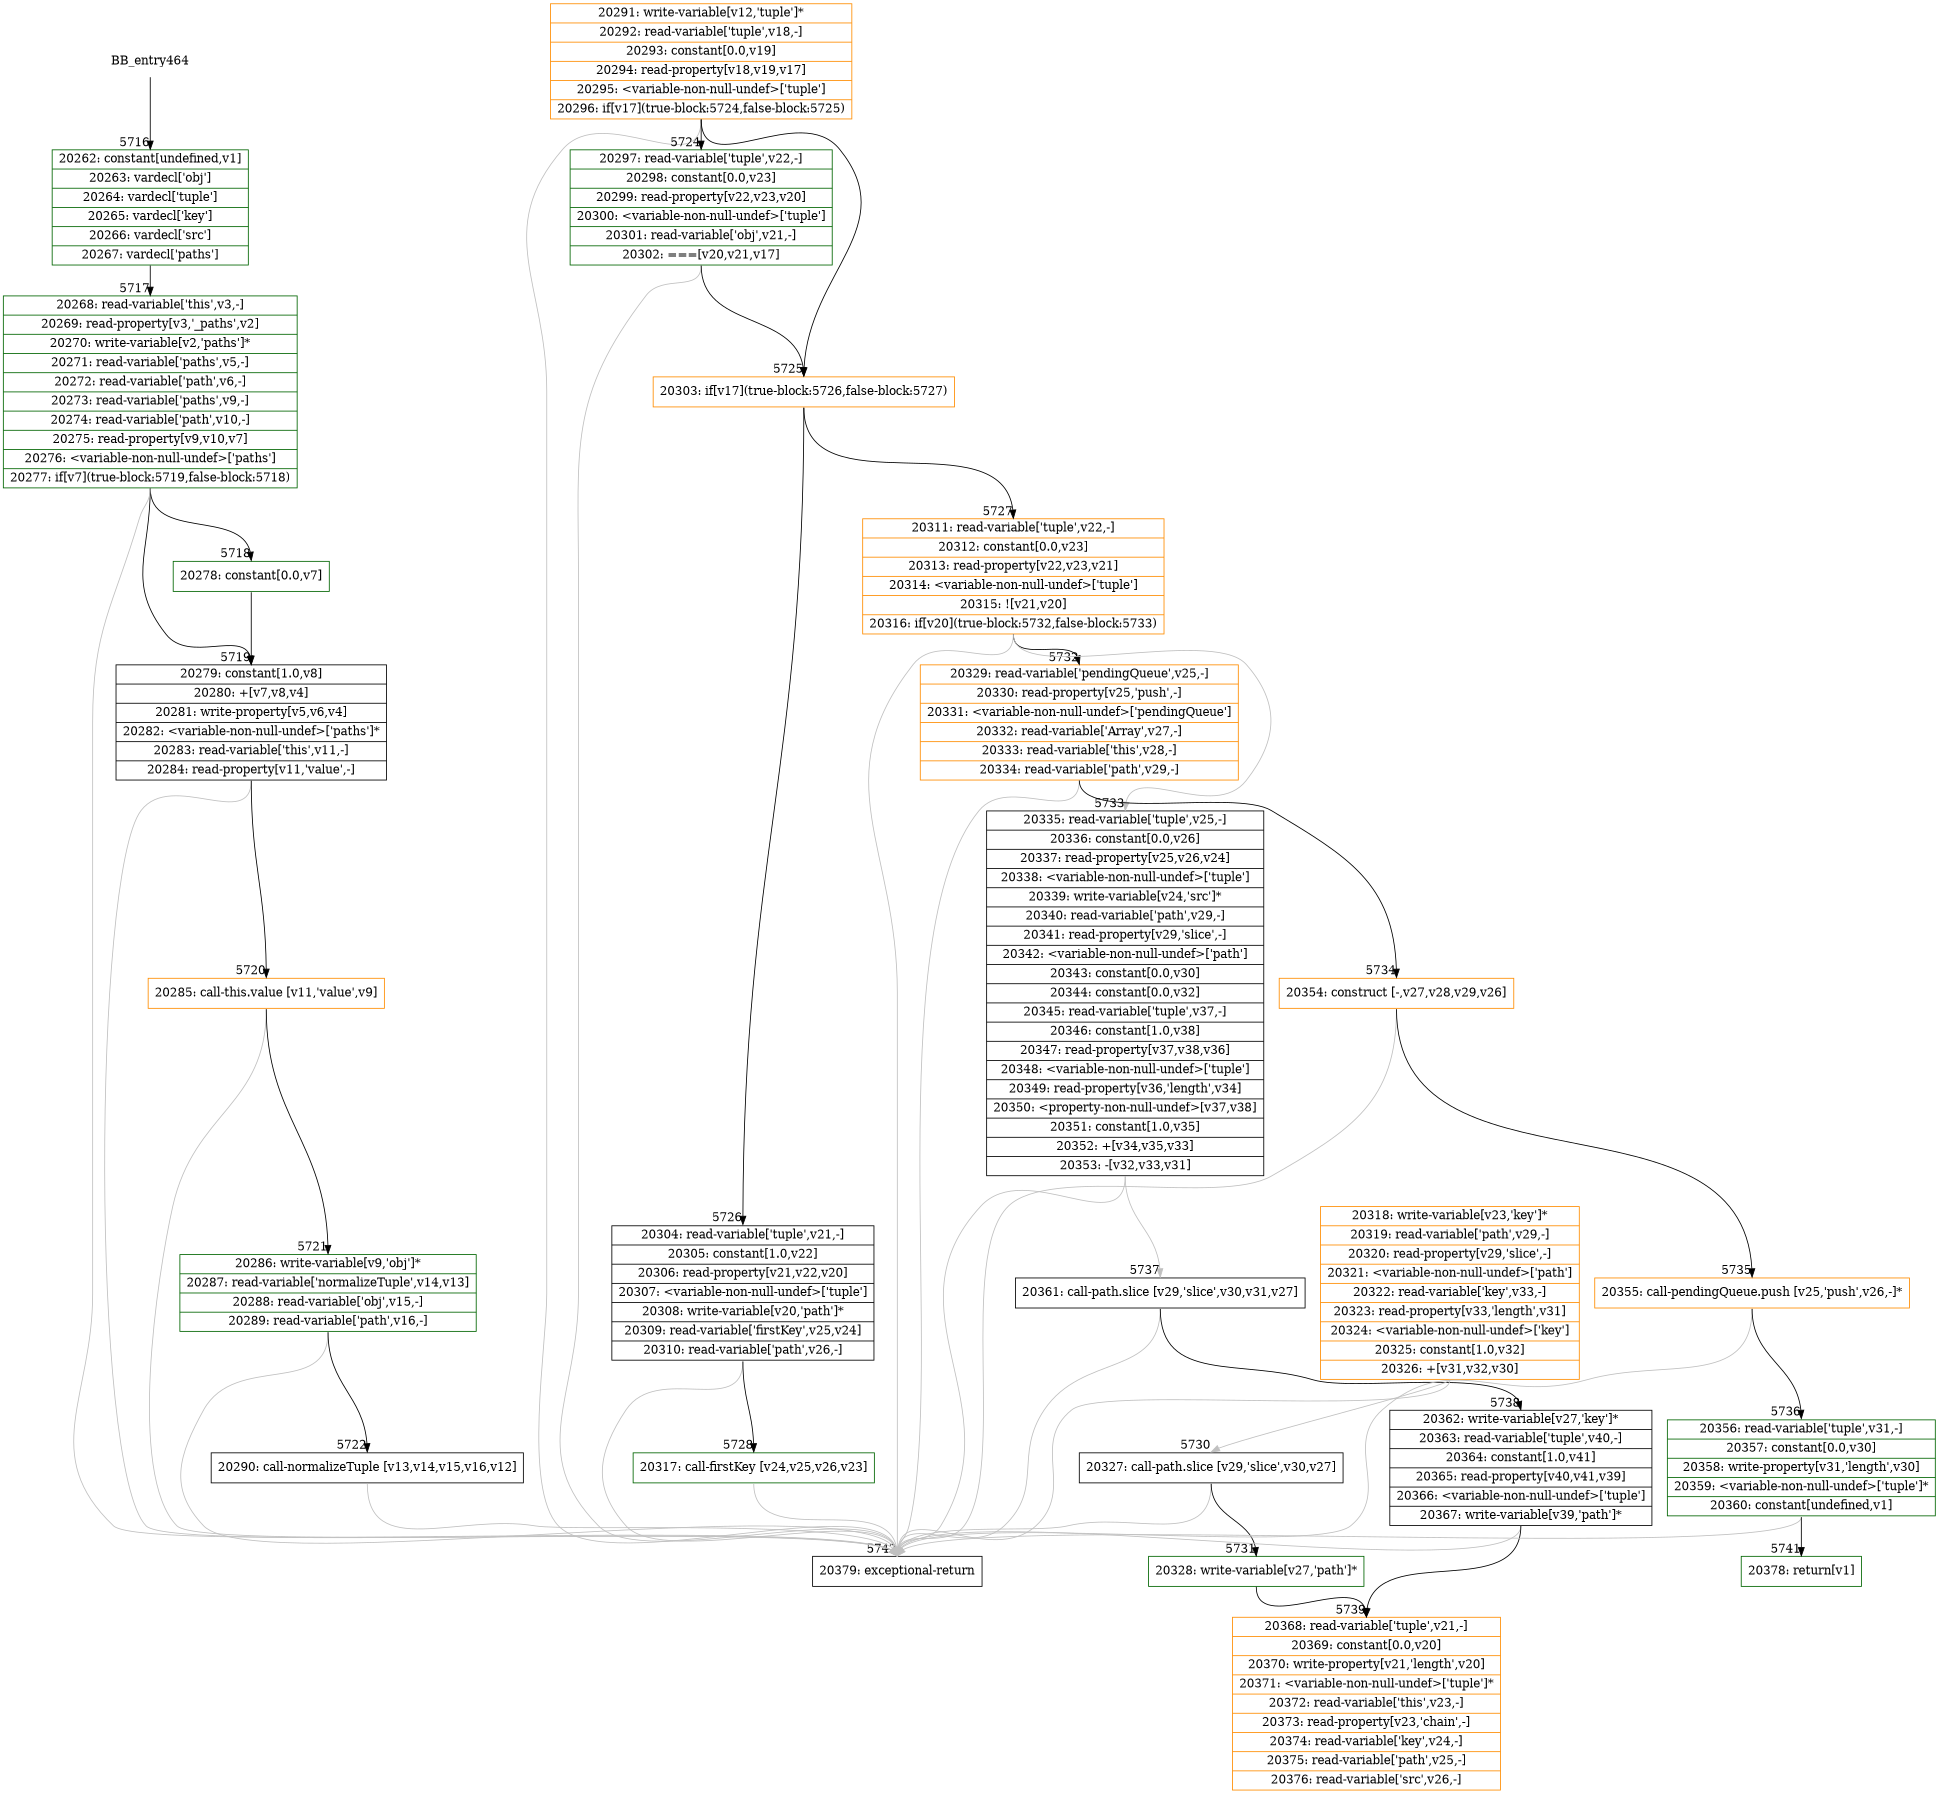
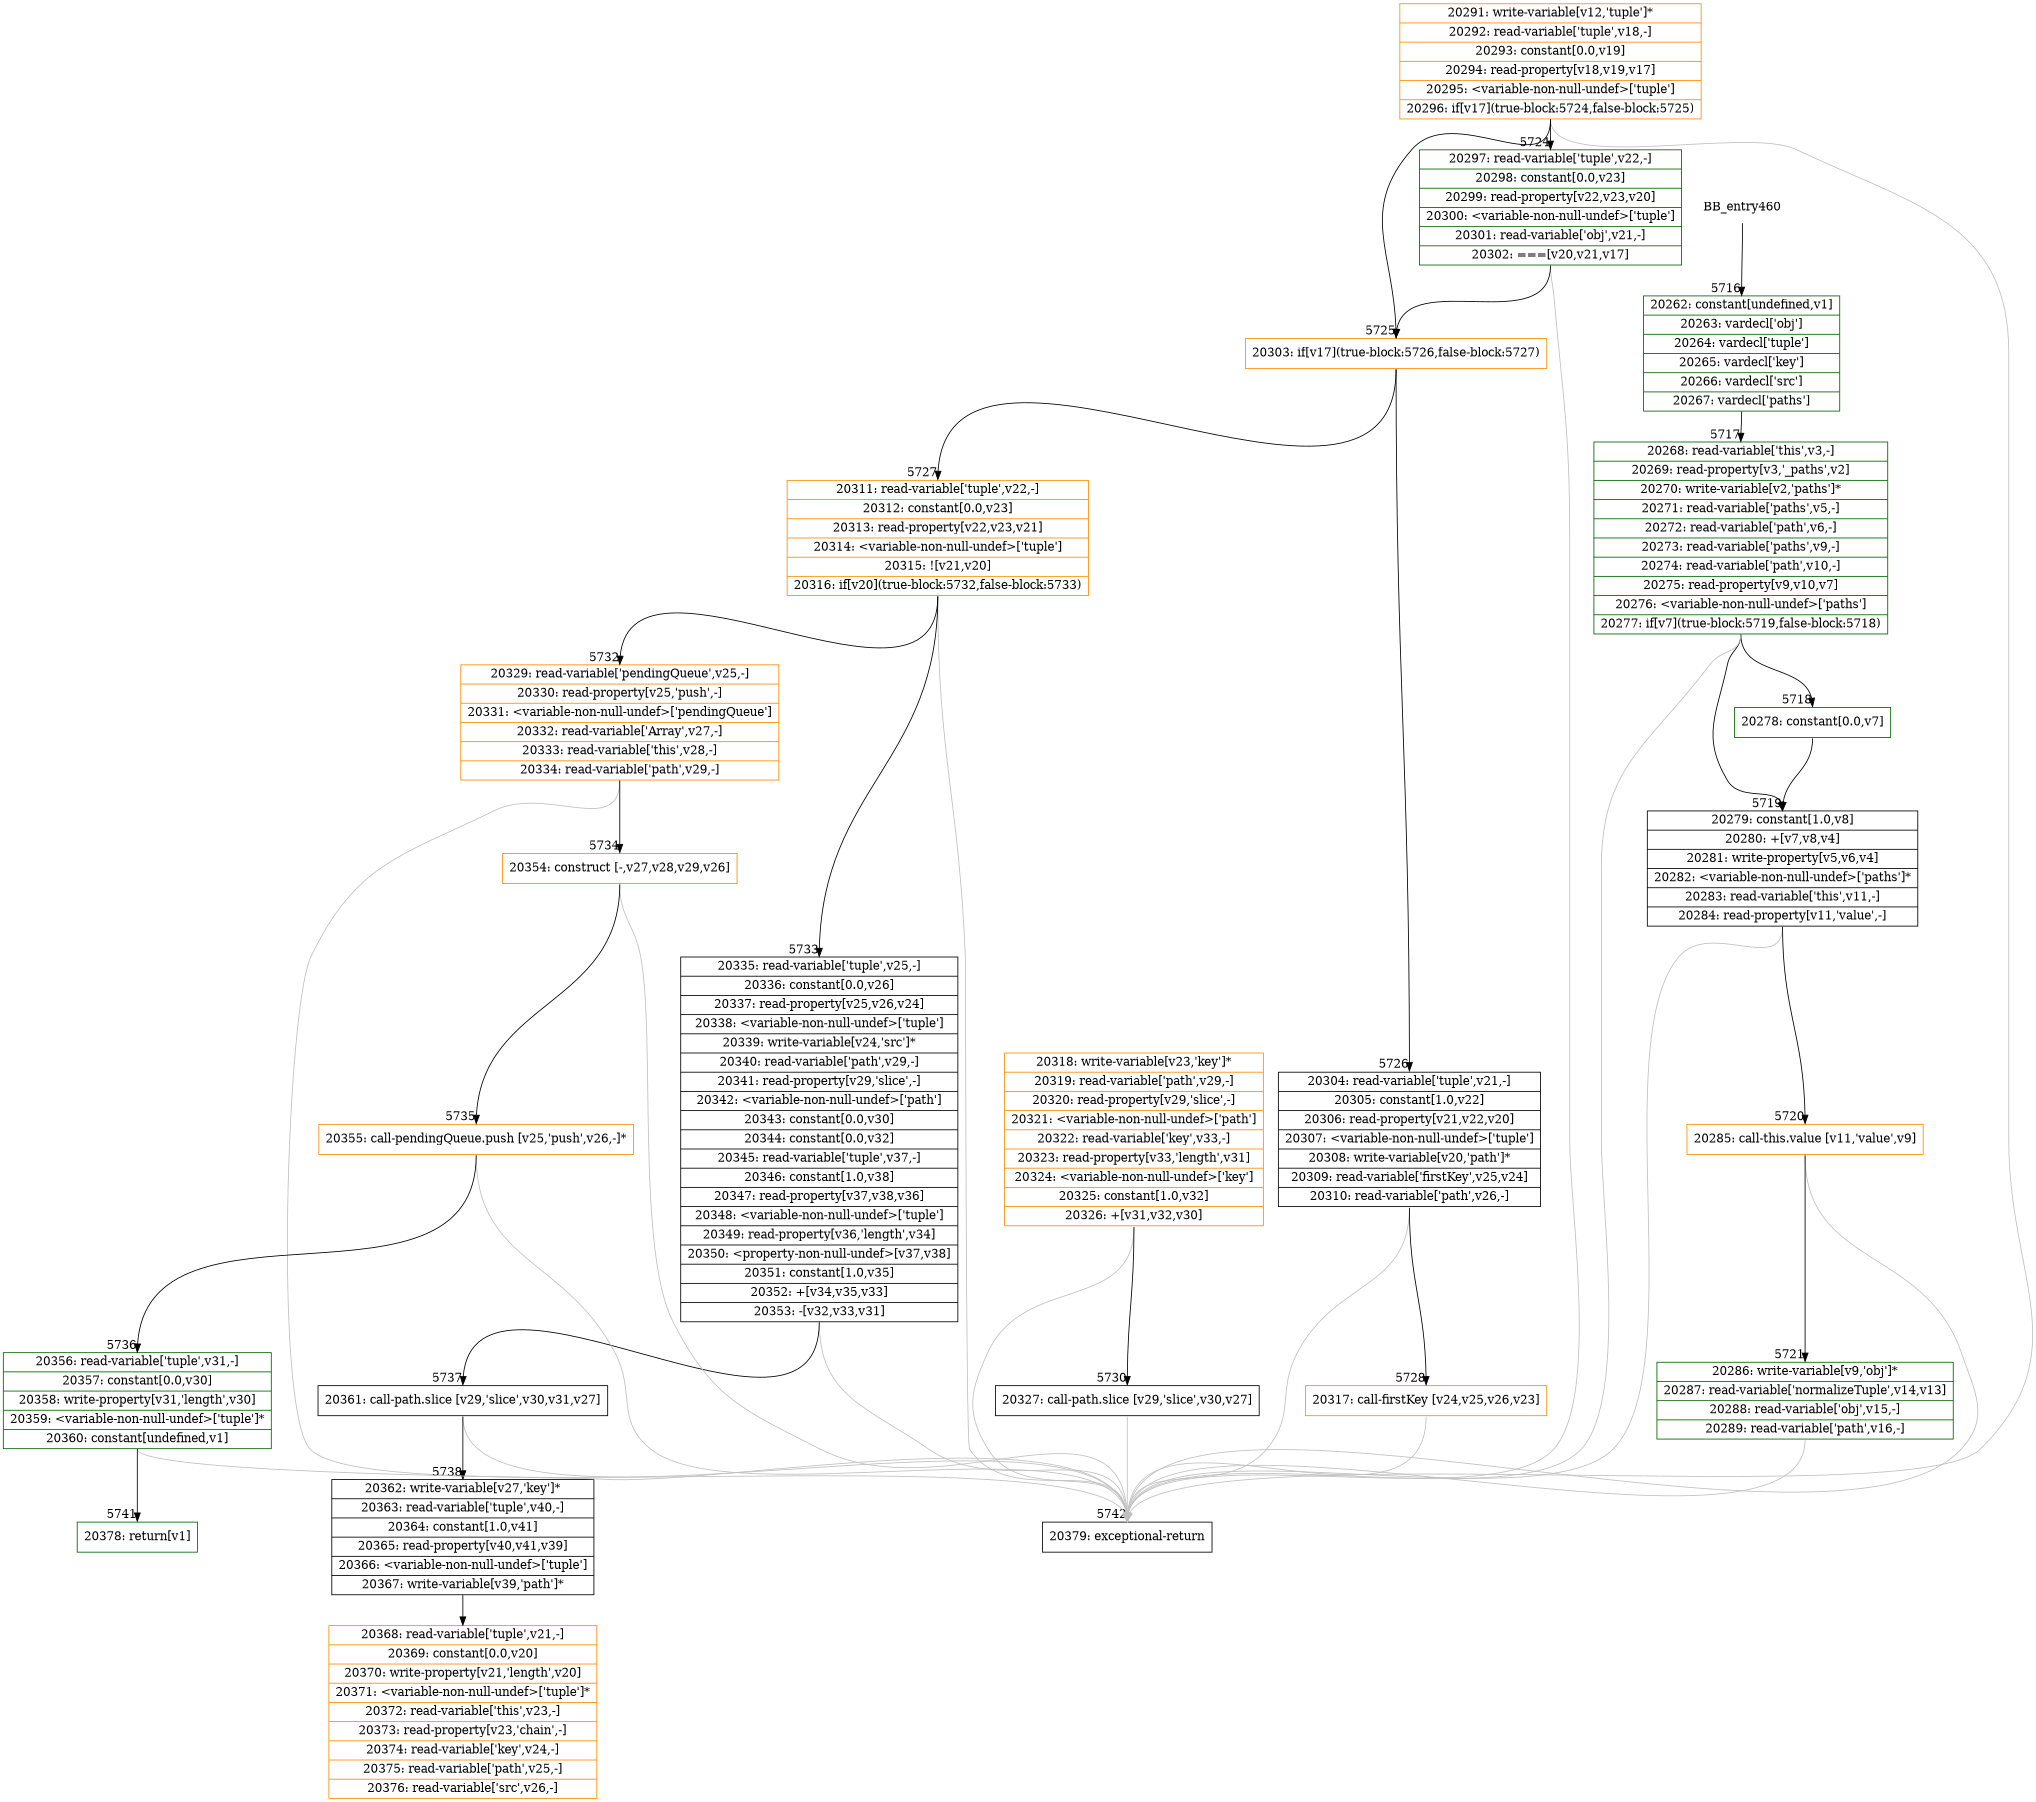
(150, 61) -> (1742, 207)
(1251, 670) -> (881, 773)
(1140, 1223) -> (645, 1355)
(1335, 1415) -> (1131, 1302)
(367, 1468) -> none
(754, 1468) -> (1426, 1401)
(1228, 1542) -> none
(1256, 1571) -> none
